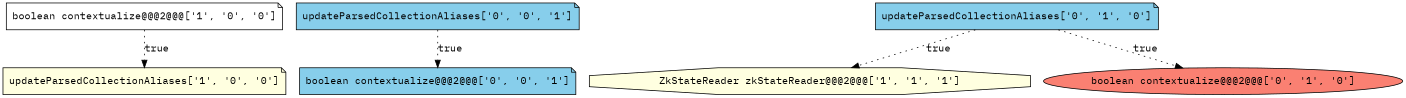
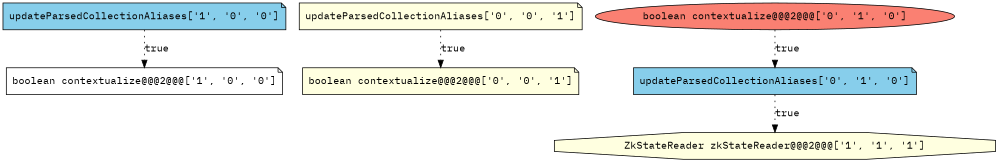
(438, 16) -> (441, 16)
(144, 45) -> (144, 45)
(1117, 48) -> (775, 45)
(144, 81) -> (144, 16)
(438, 81) -> (441, 81)
